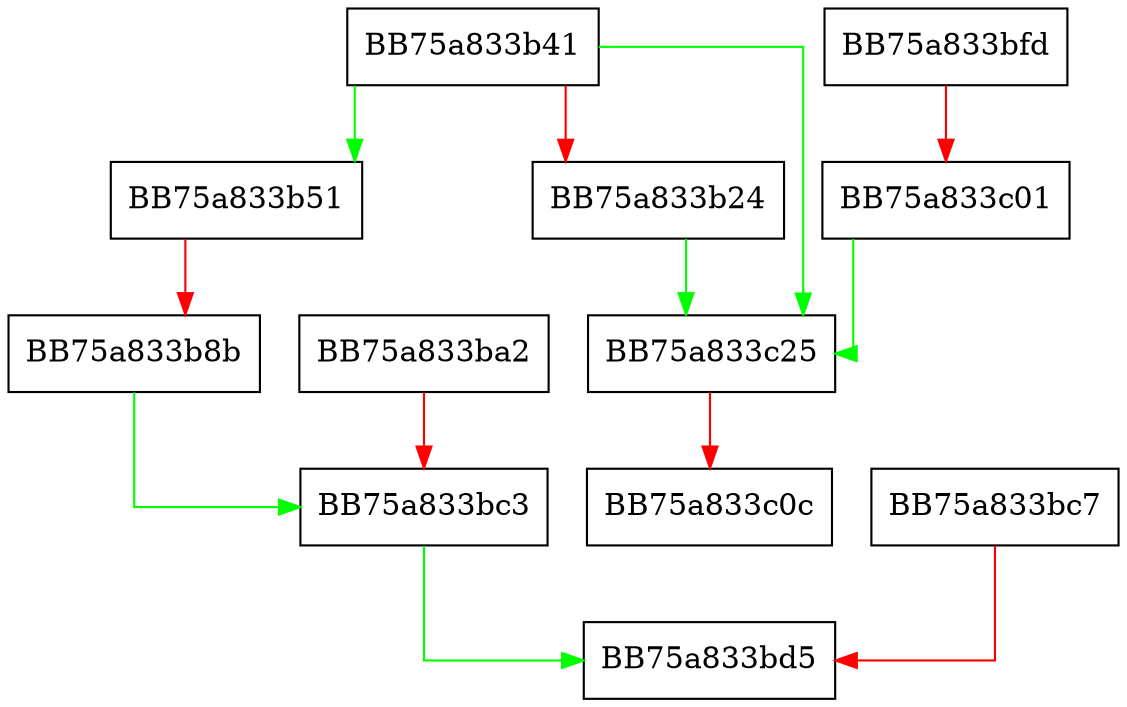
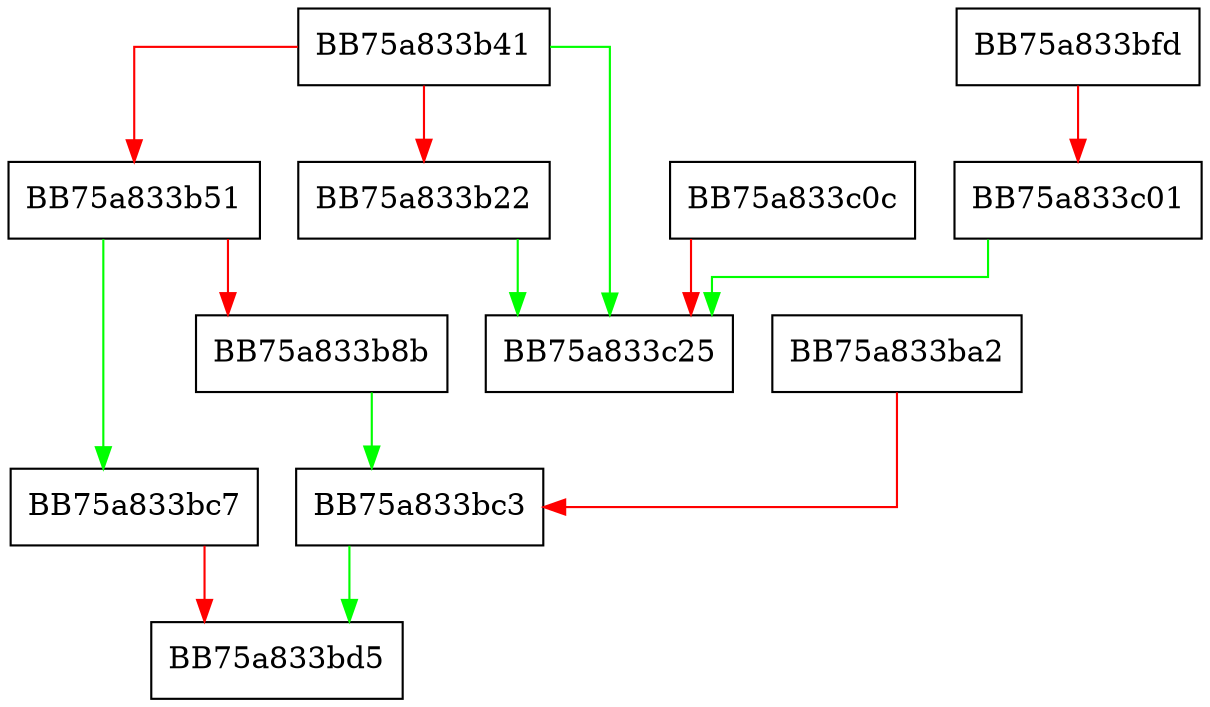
(355, 113) -> (169, 47)
(658, 200) -> (424, 200)
none -> (103, 343)
(710, 419) -> (691, 266)
